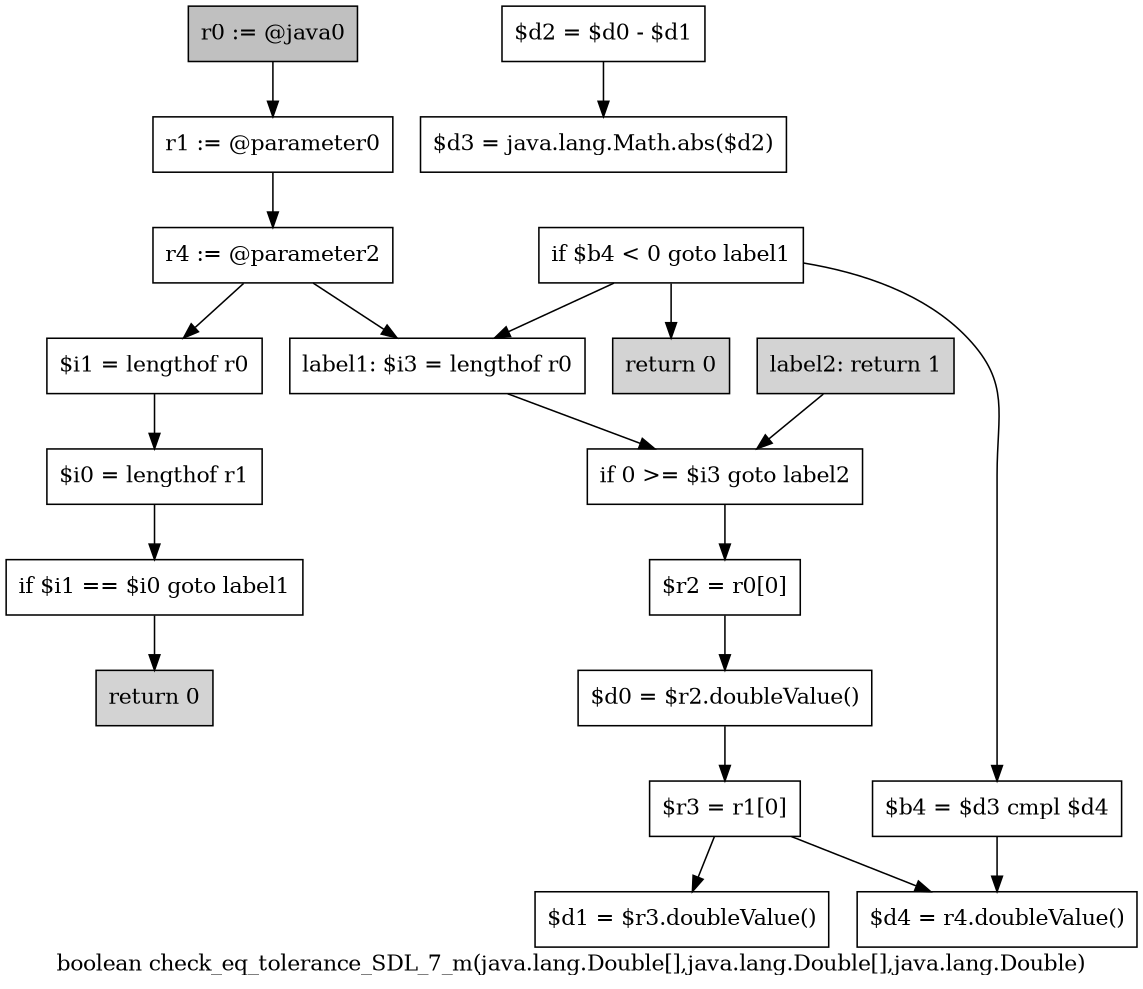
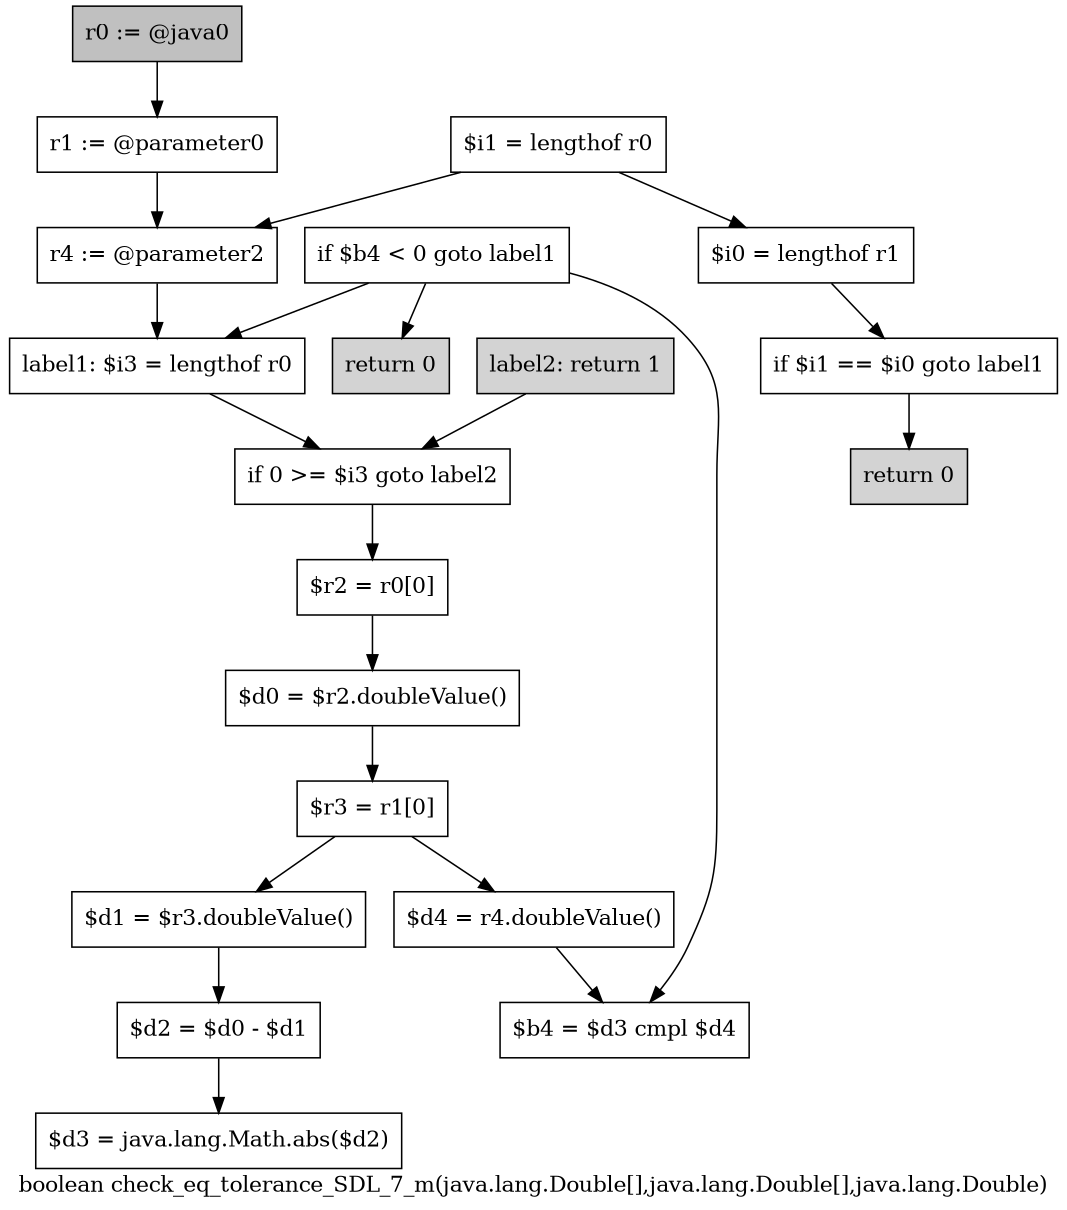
(219, 305) -> (366, 198)
(997, 857) -> (574, 969)
none -> (219, 967)
